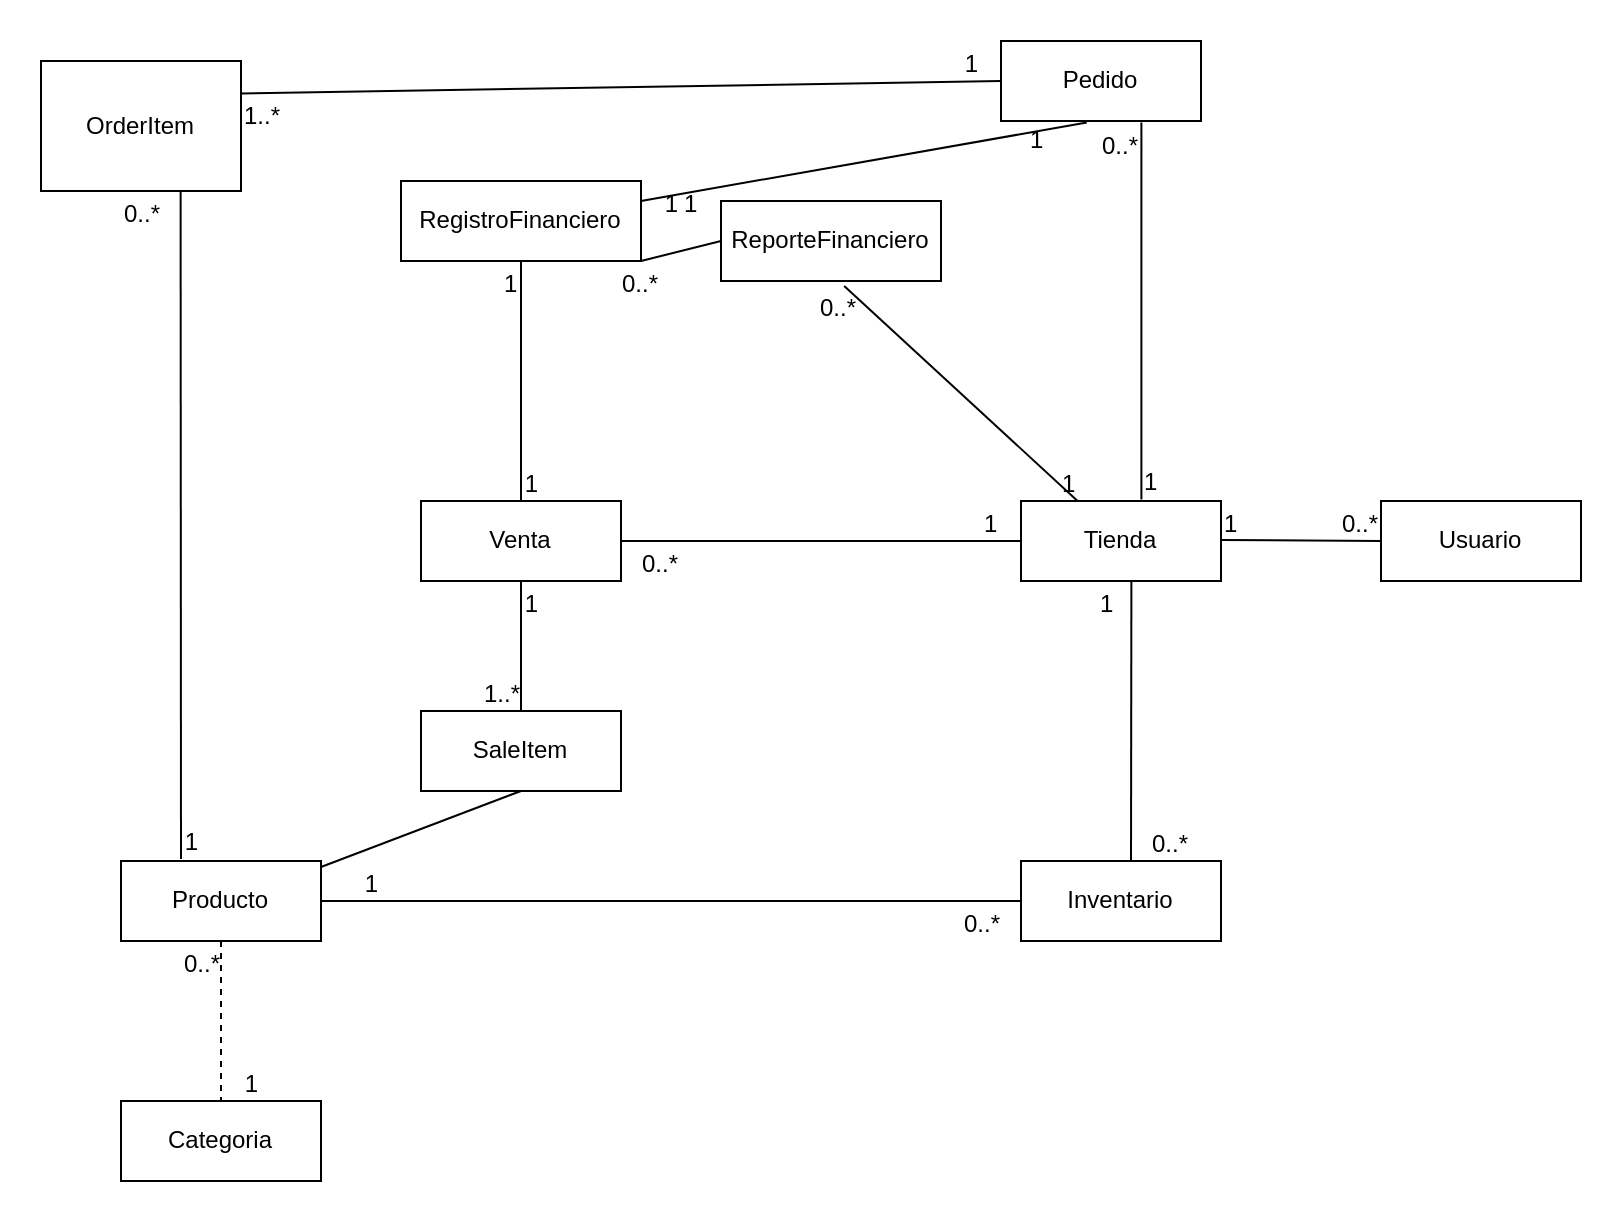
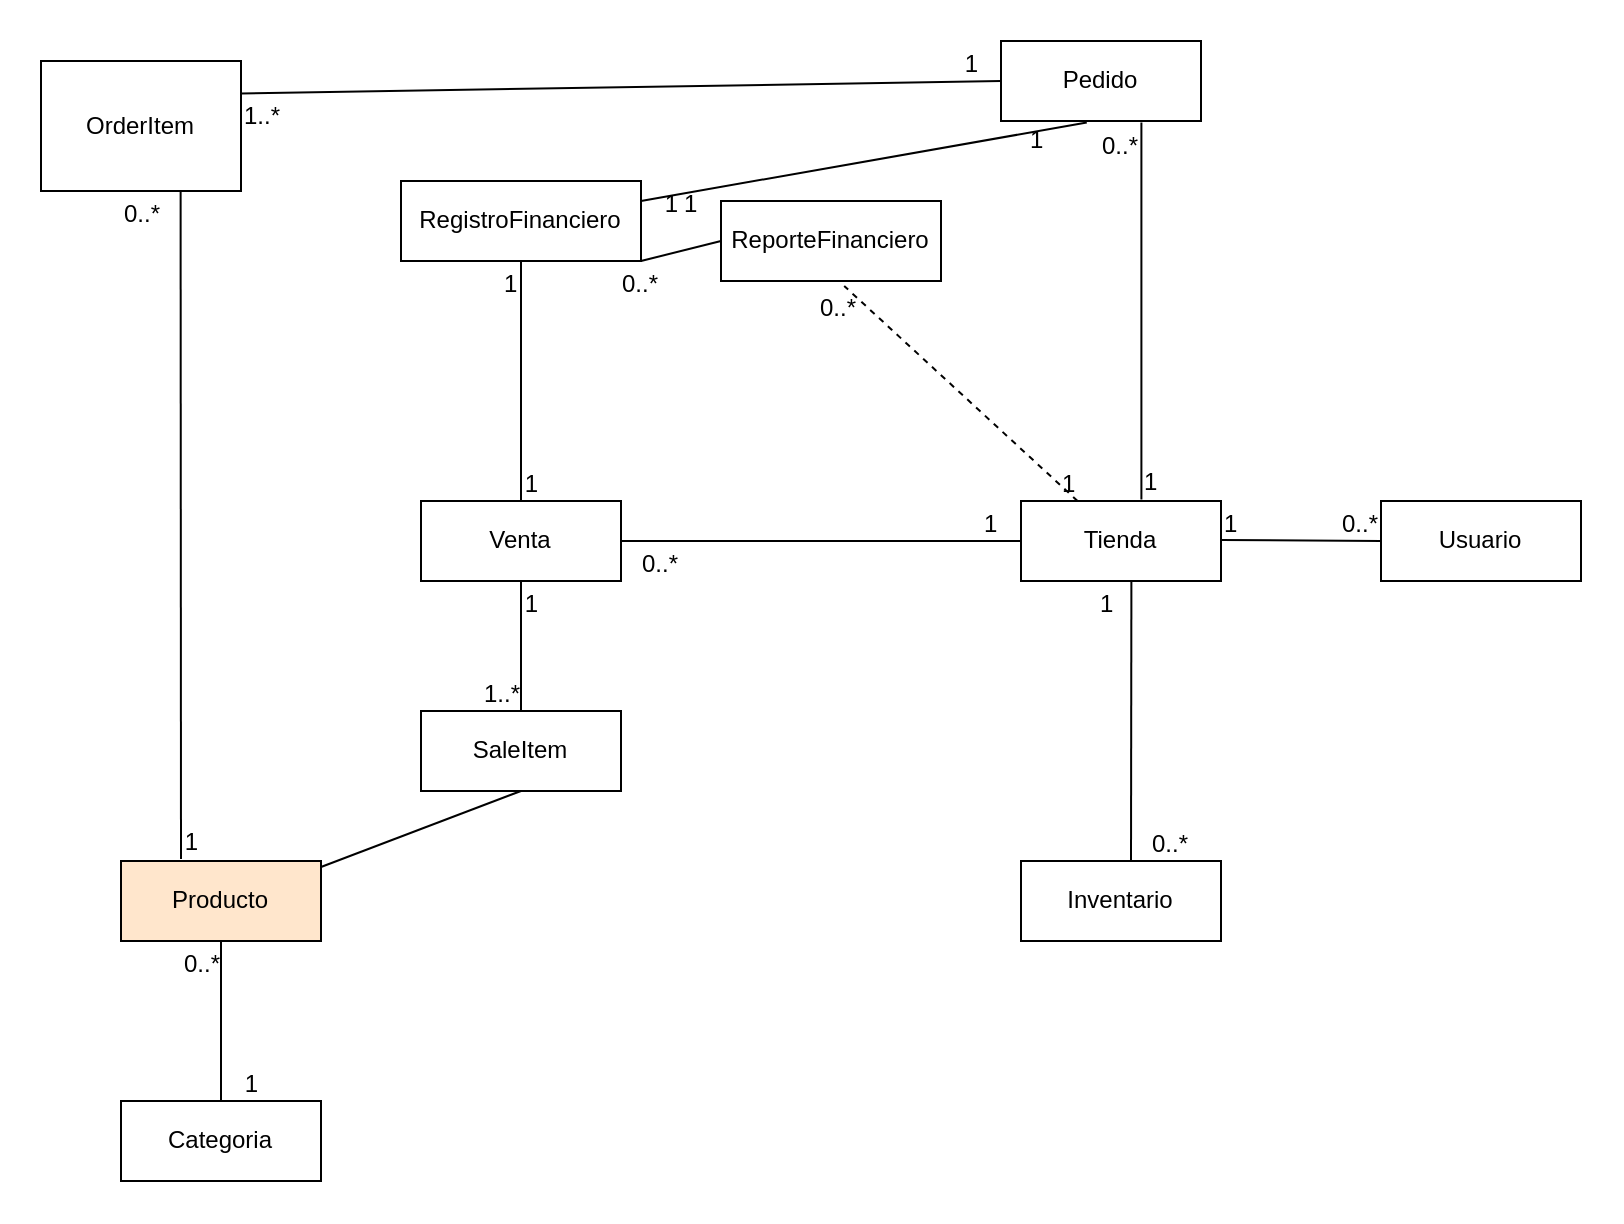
(961, 393) -> (961, 393)
(221, 901) -> (221, 901)
(671, 901) -> none
(221, 1021) -> (221, 1021)
